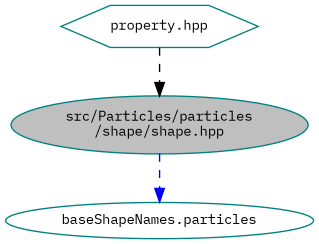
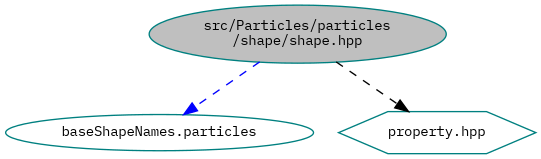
(160, 65) -> (367, 83)
